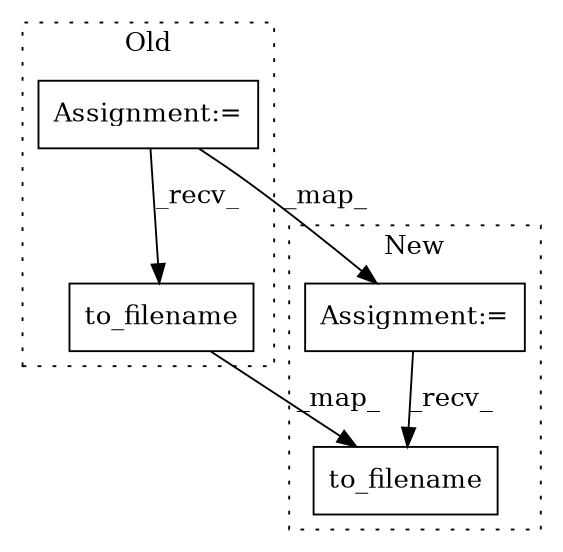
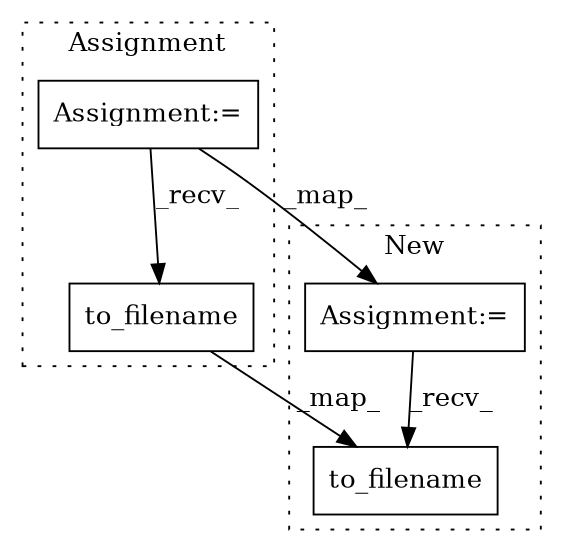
(148, 44) -> (148, 44)
